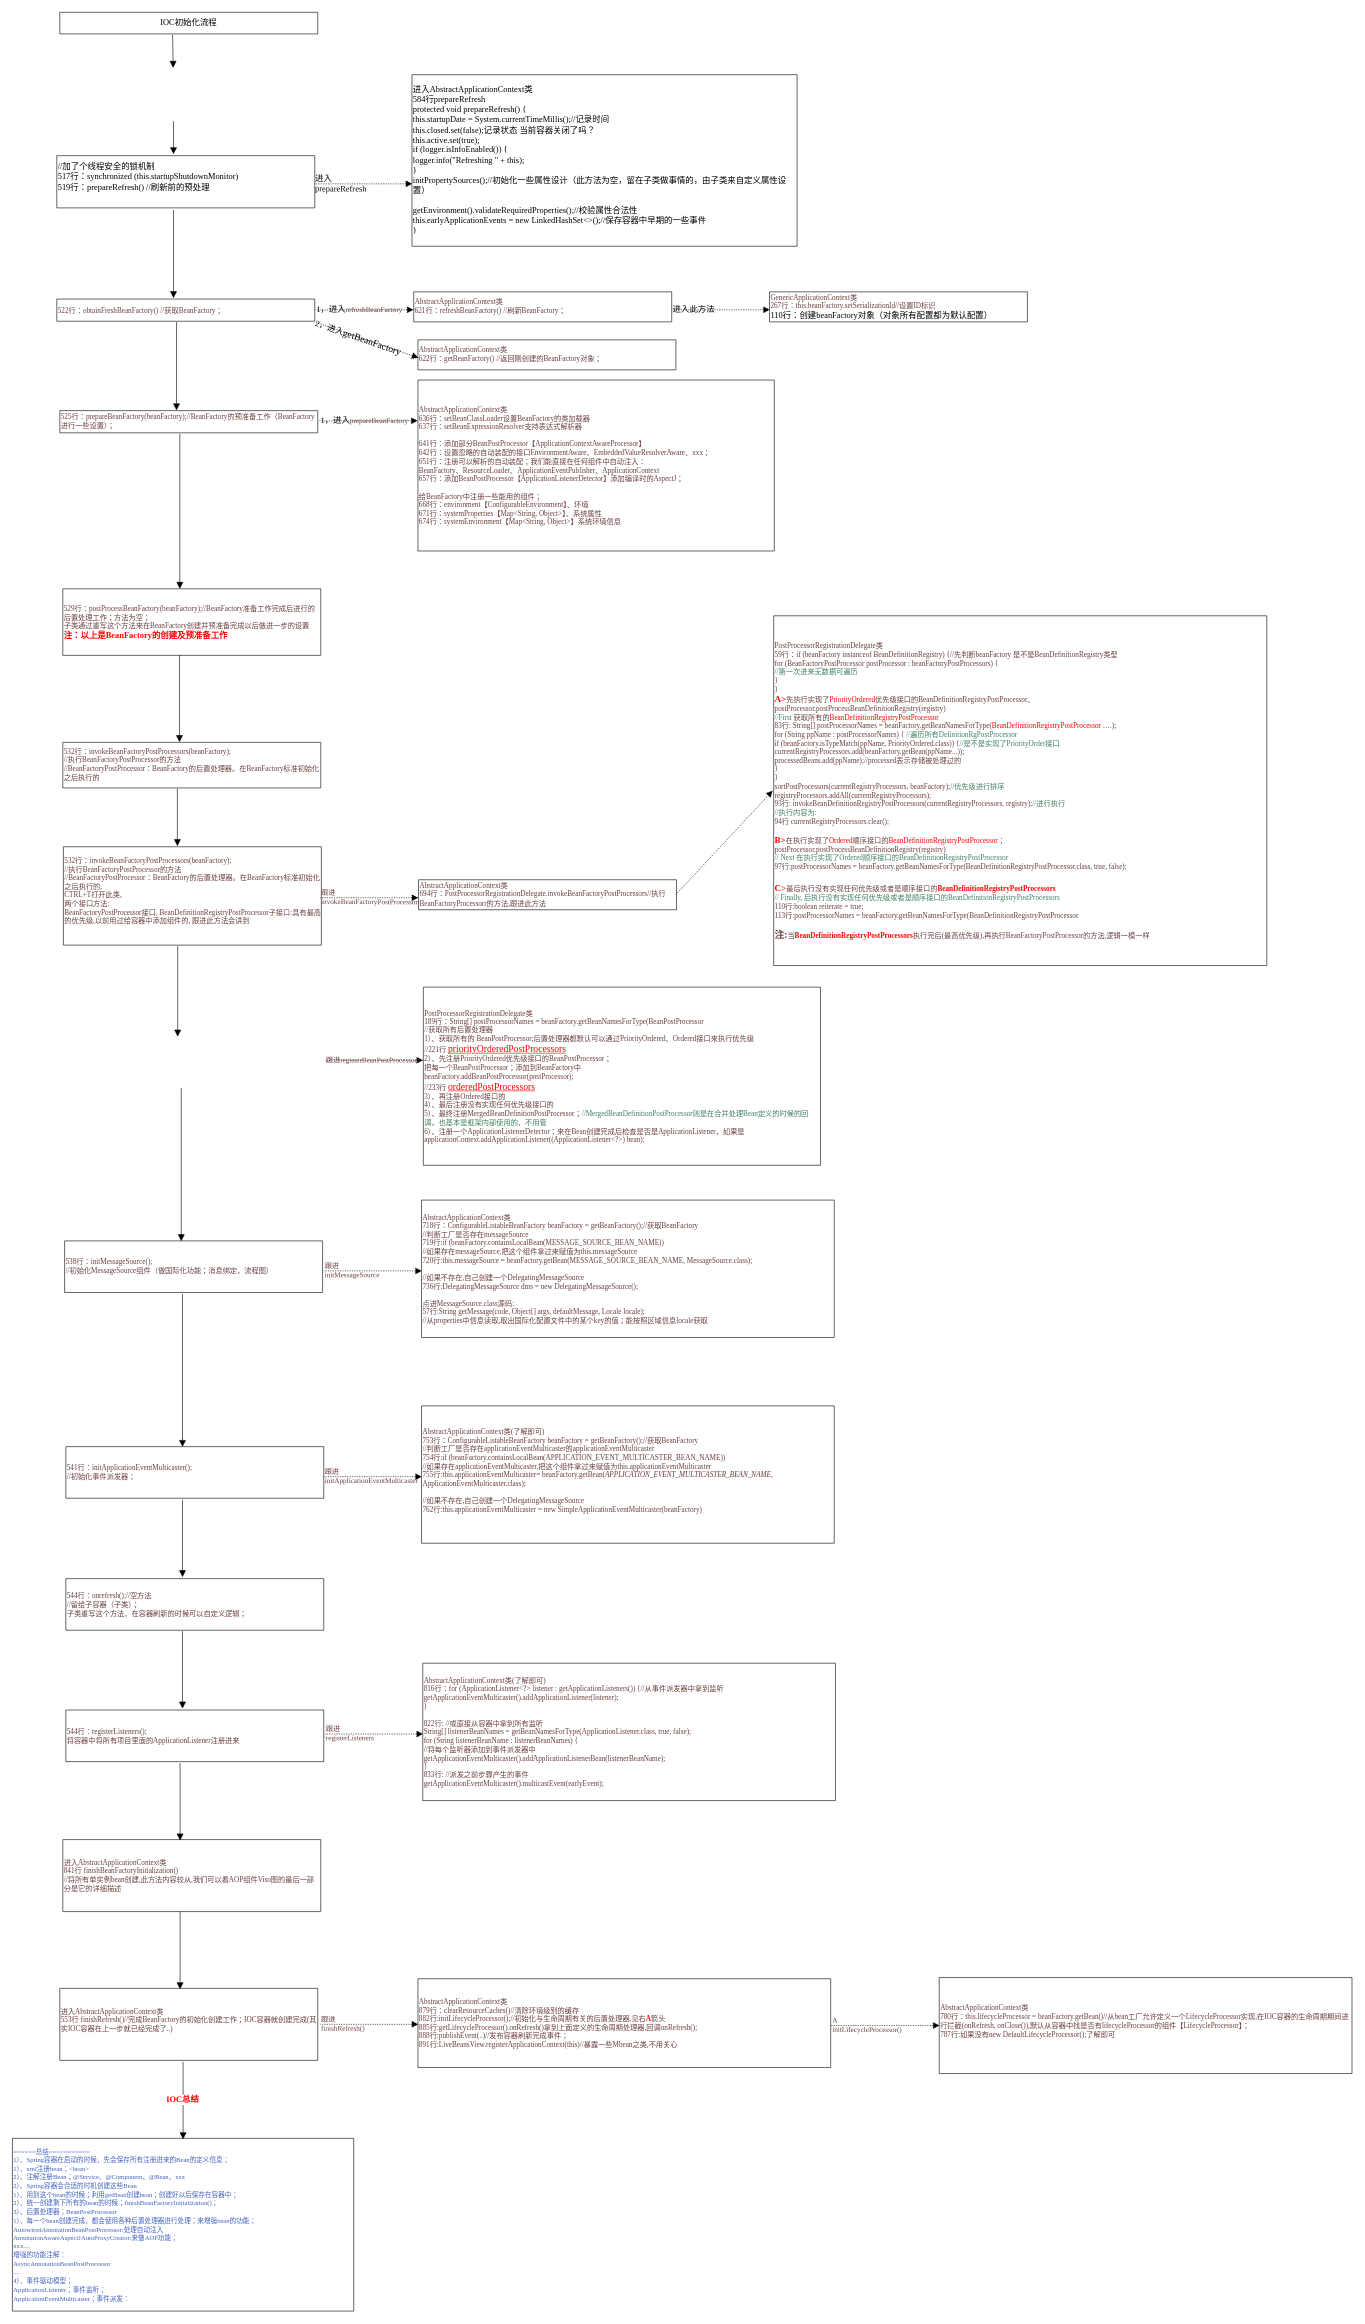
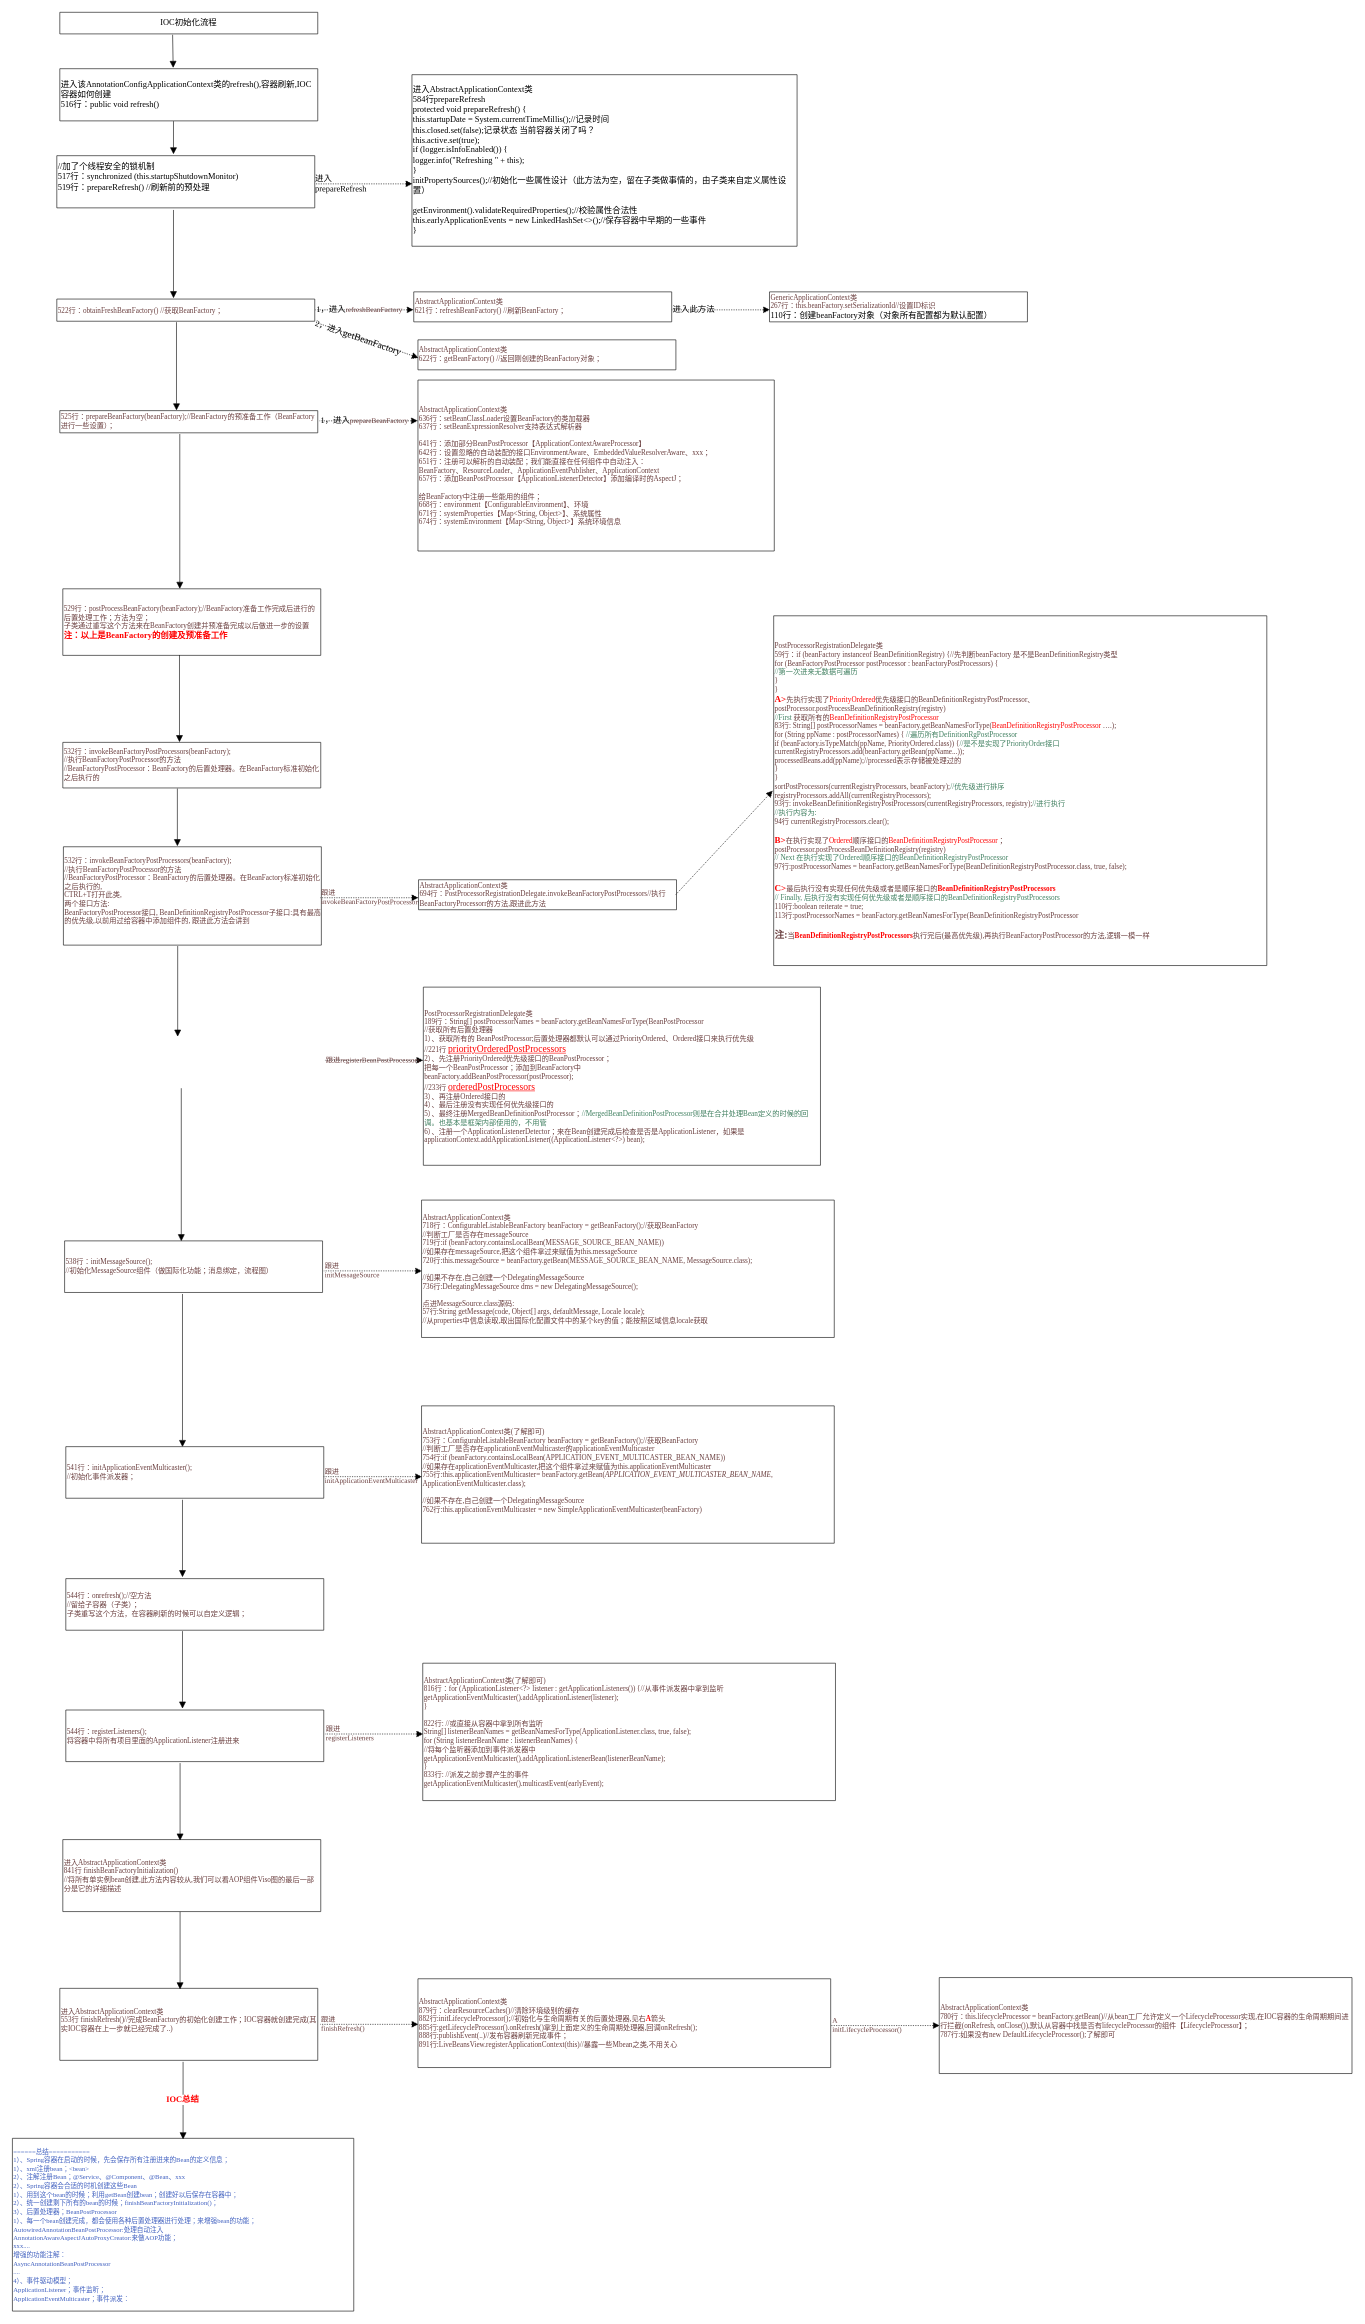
none -> (189, 95)
